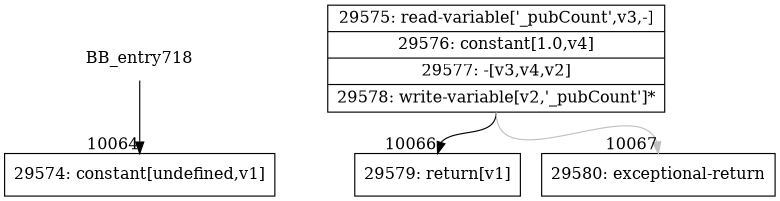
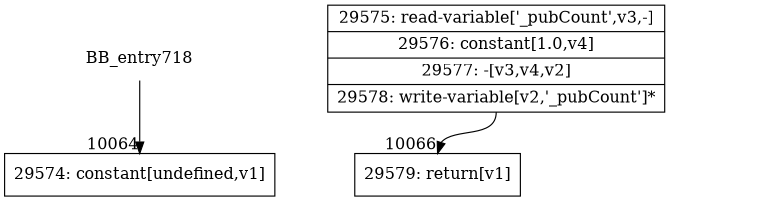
(658, 175) -> none
